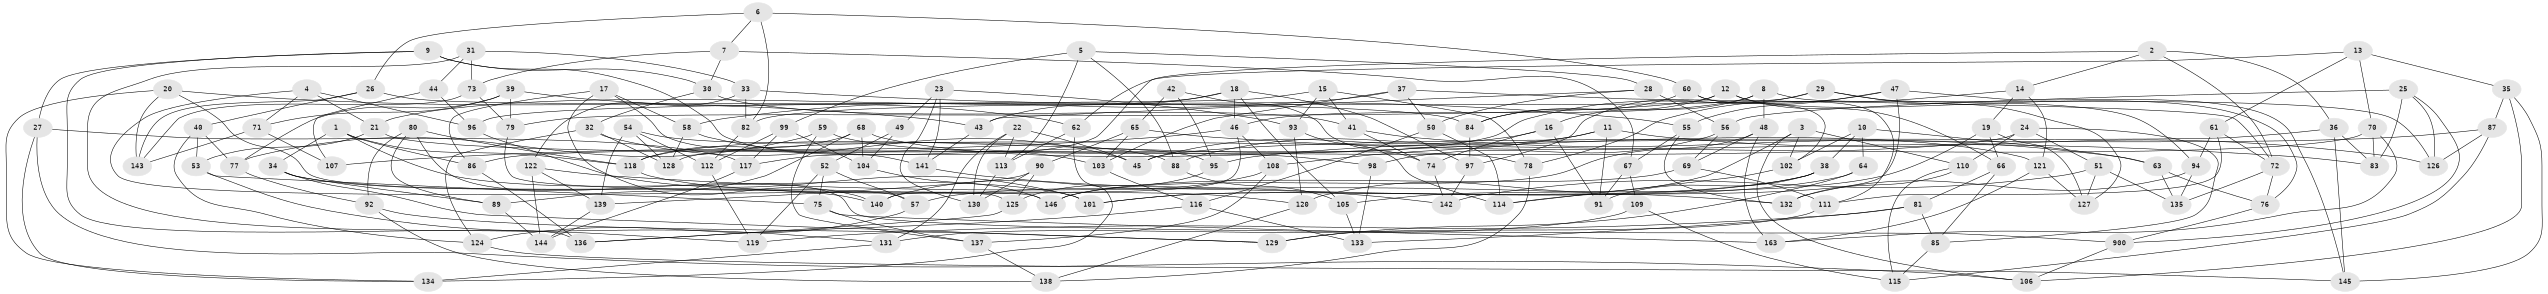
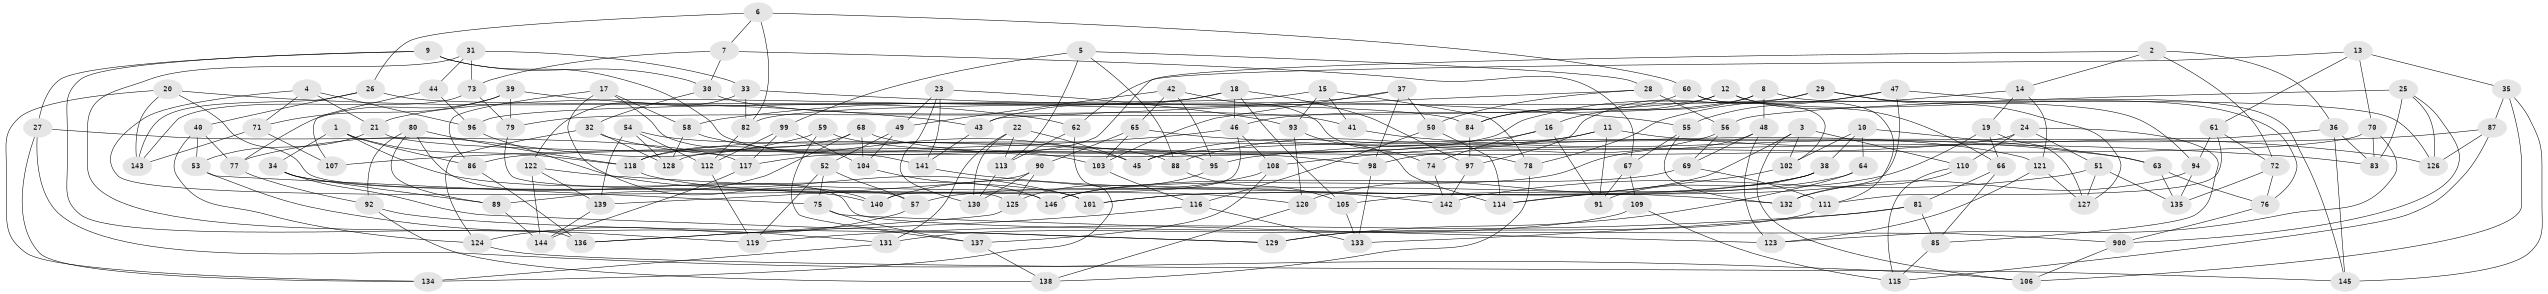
(1852, 102) -> (1387, 129)
none -> (1017, 110)
(1392, 147) -> none
(1771, 243) -> (1771, 243)
